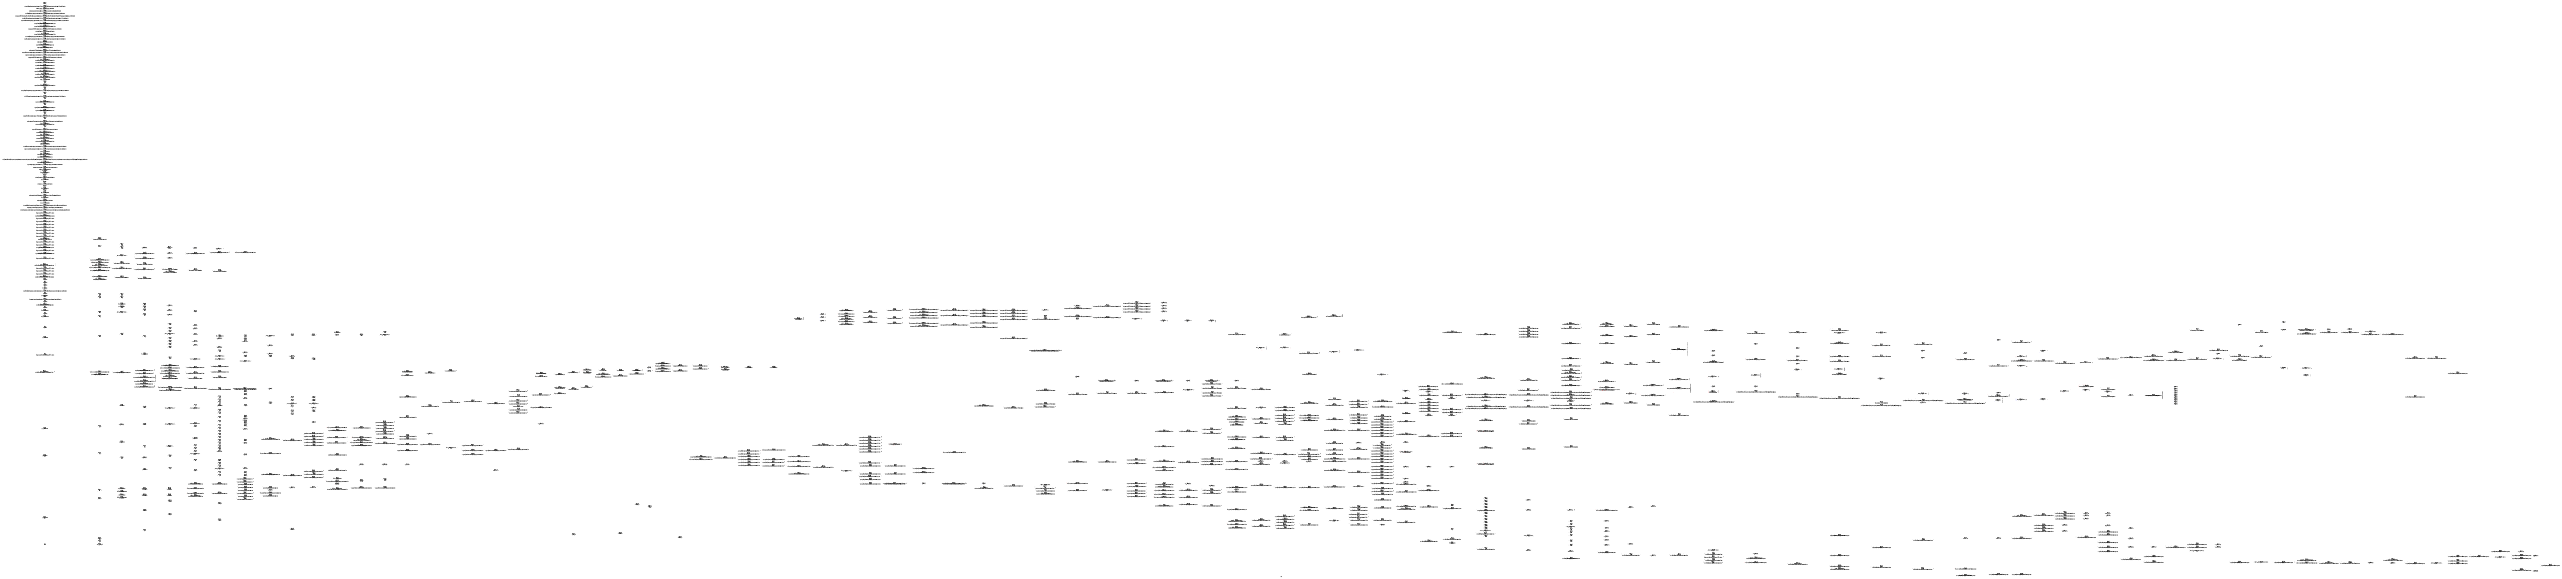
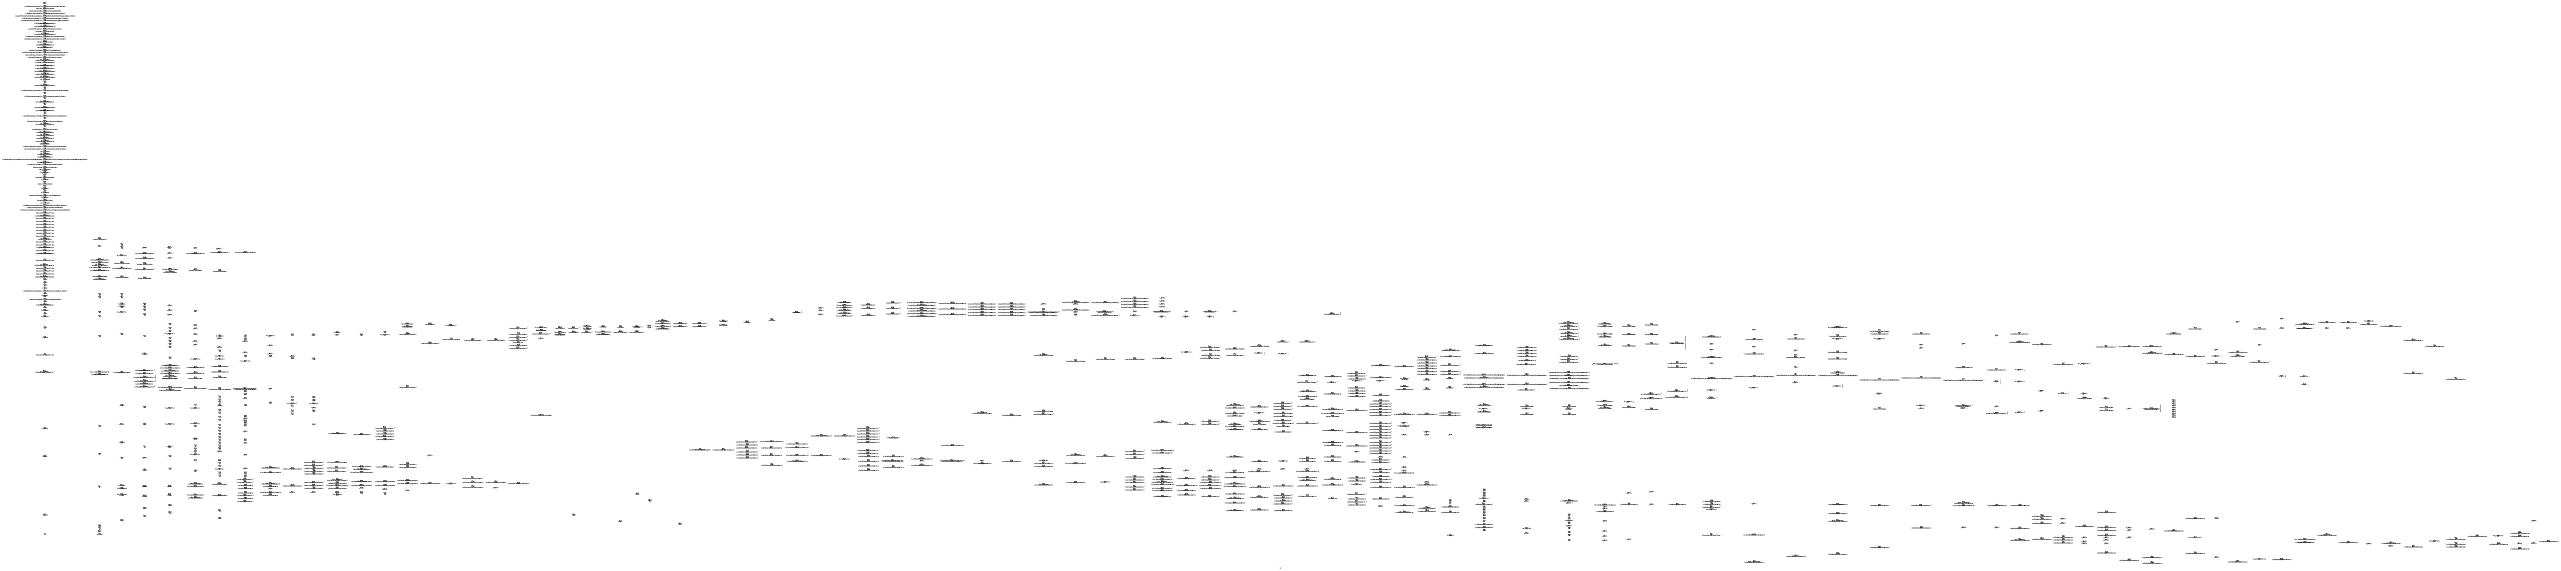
none -> (1135, 451)
(122, 495) -> none
